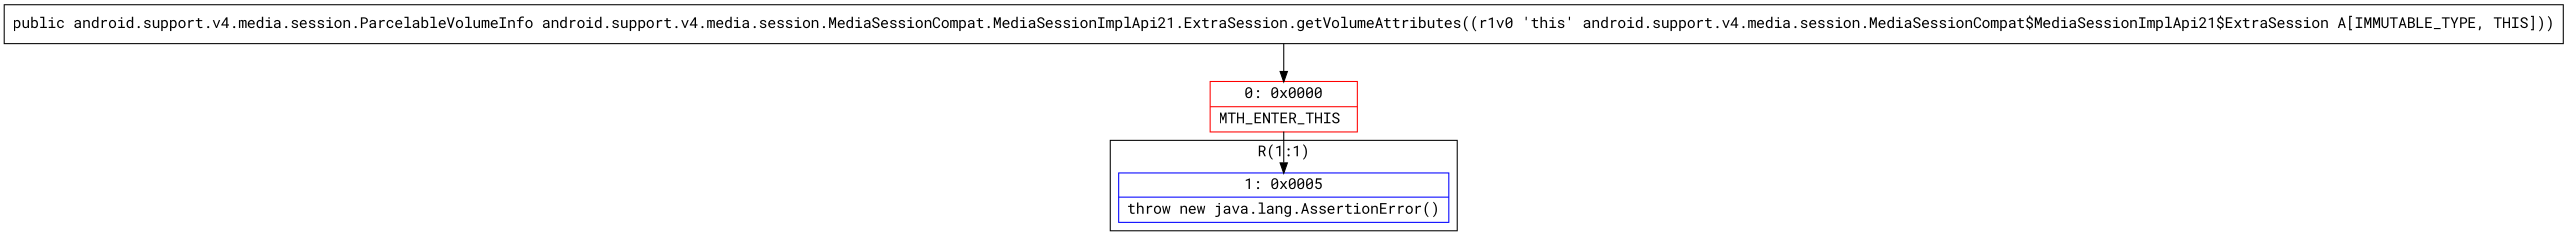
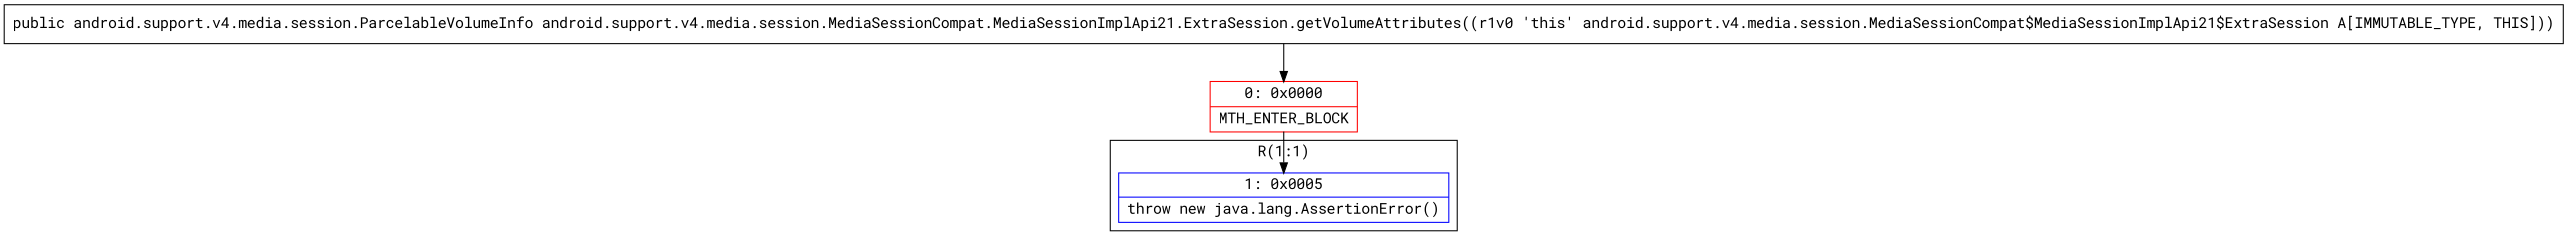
(1280, 119) -> (1284, 119)
